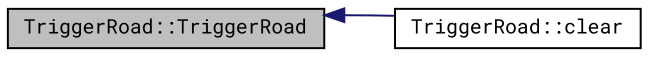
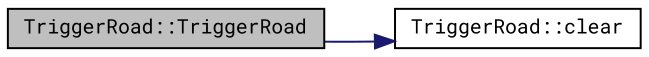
(370, 15) -> (350, 42)
